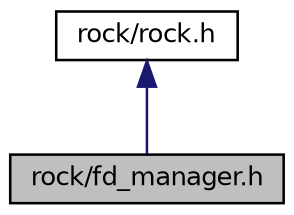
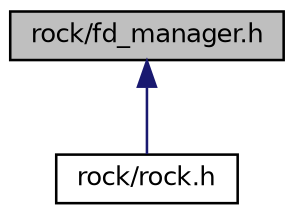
(147, 121) -> (147, 121)
